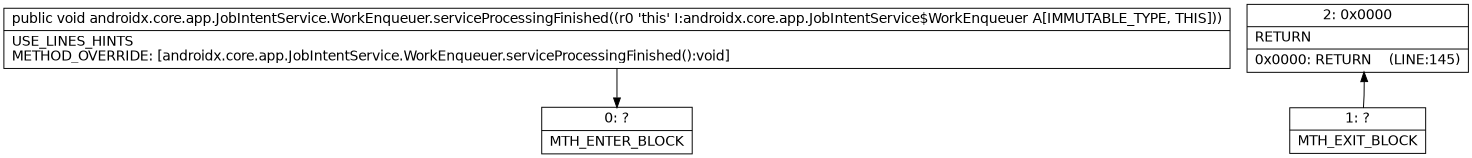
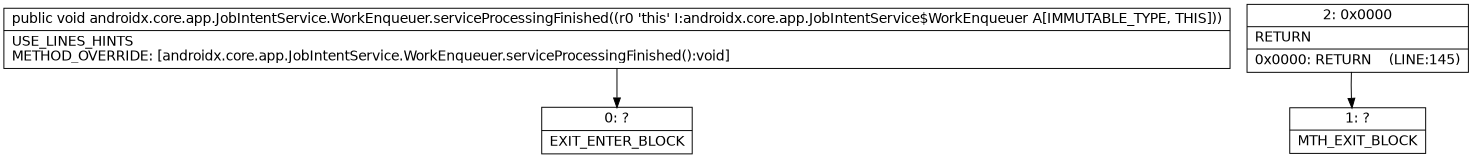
(1364, 95) -> (1351, 85)
(617, 142) -> (617, 142)
